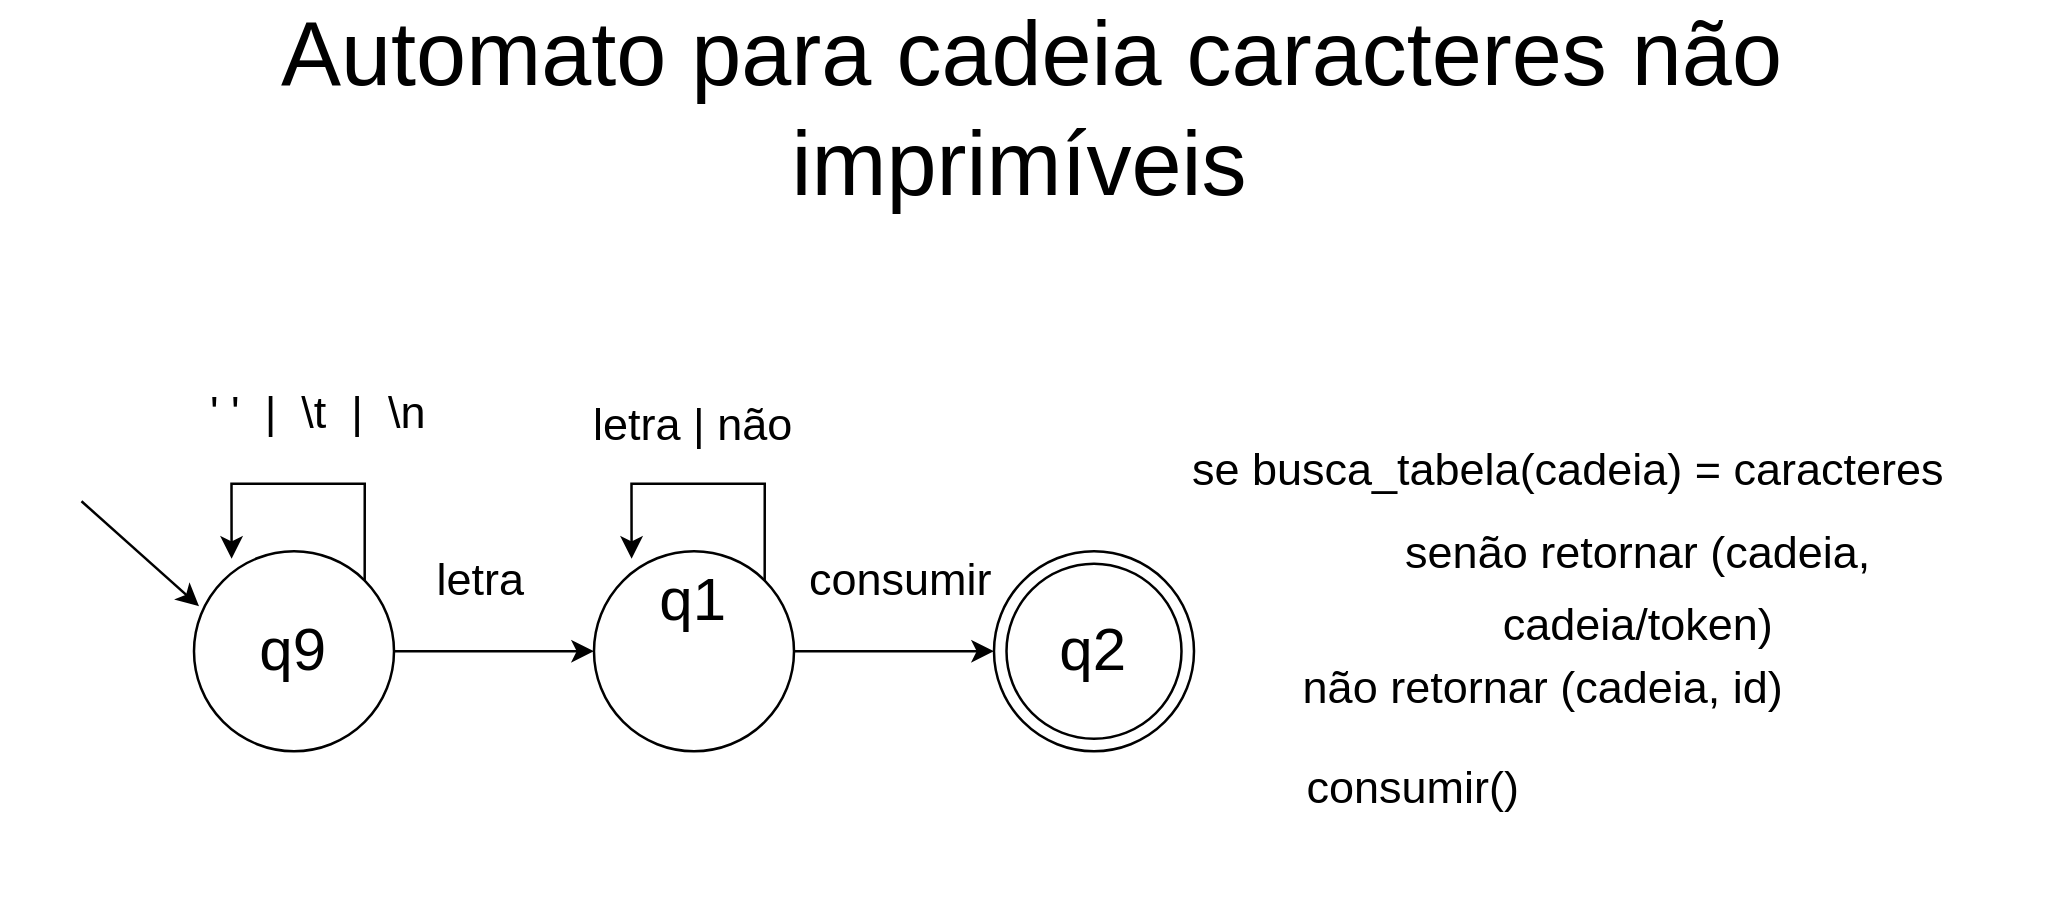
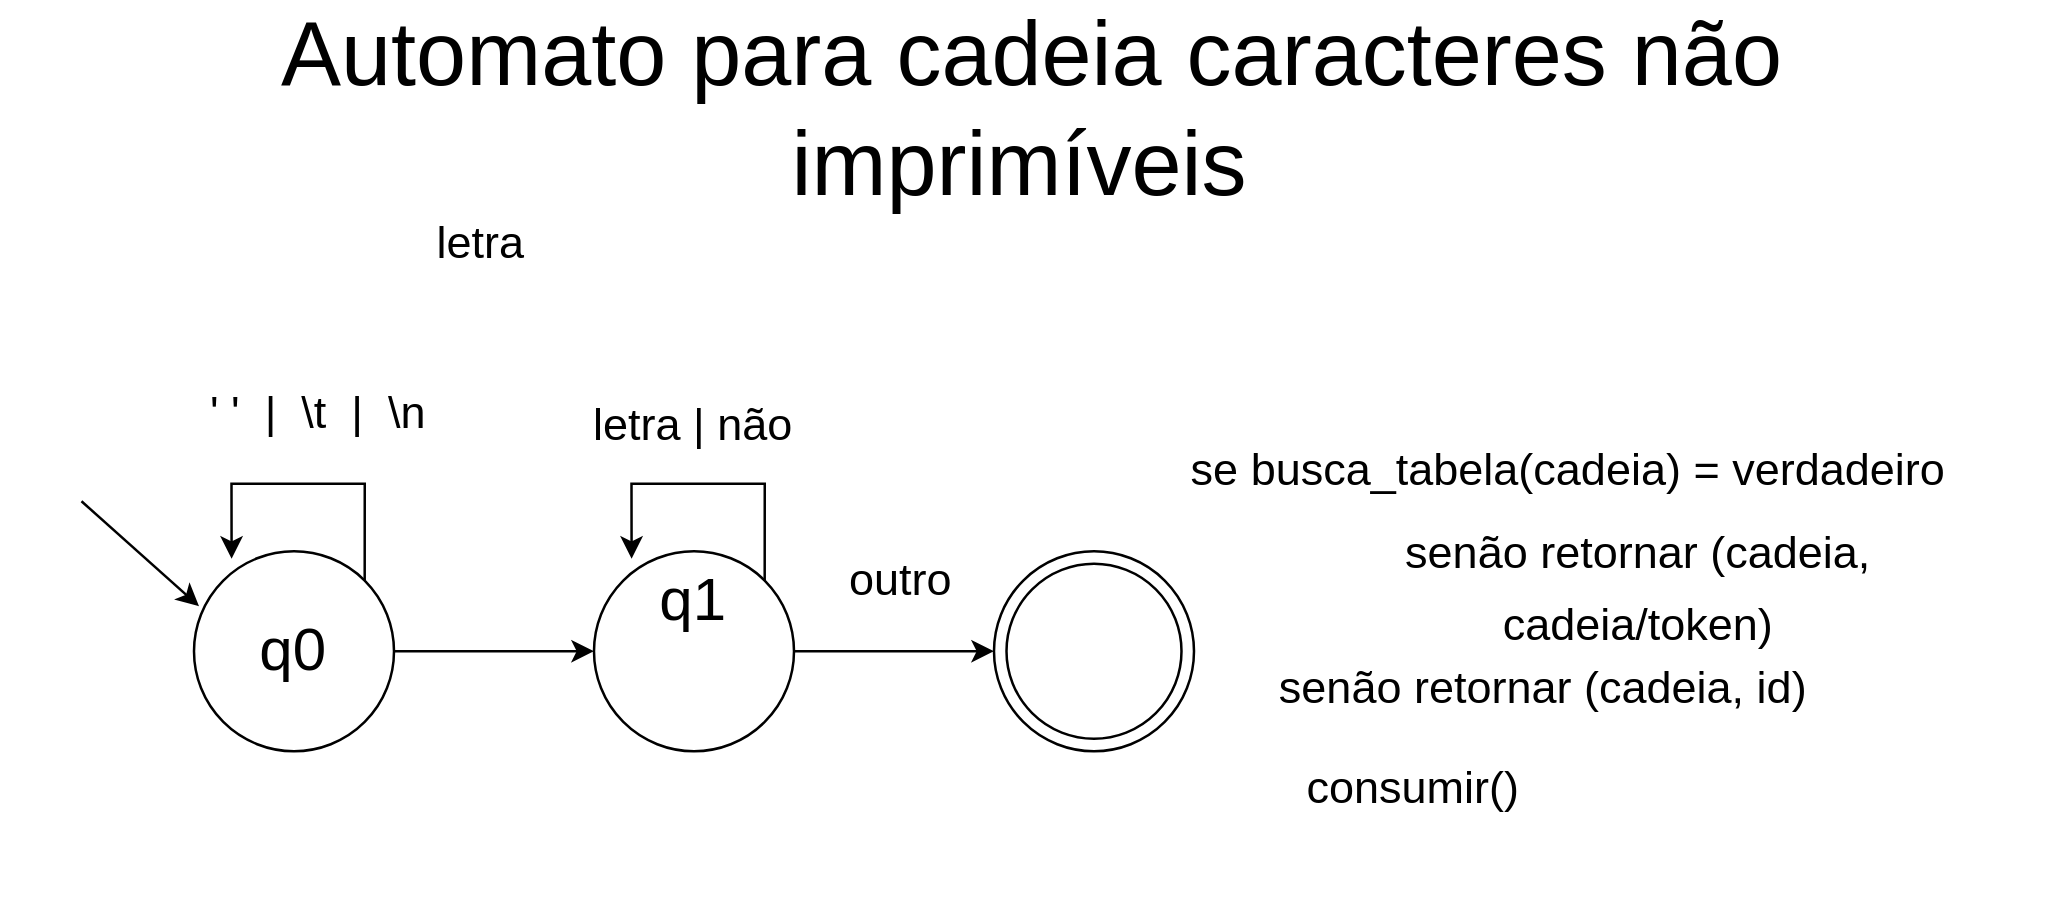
(1569, 466) -> (1569, 466)
(481, 576) -> (481, 239)
(901, 576) -> (901, 576)
(294, 651) -> (294, 651)
(1094, 651) -> none
(1544, 684) -> (1544, 684)
